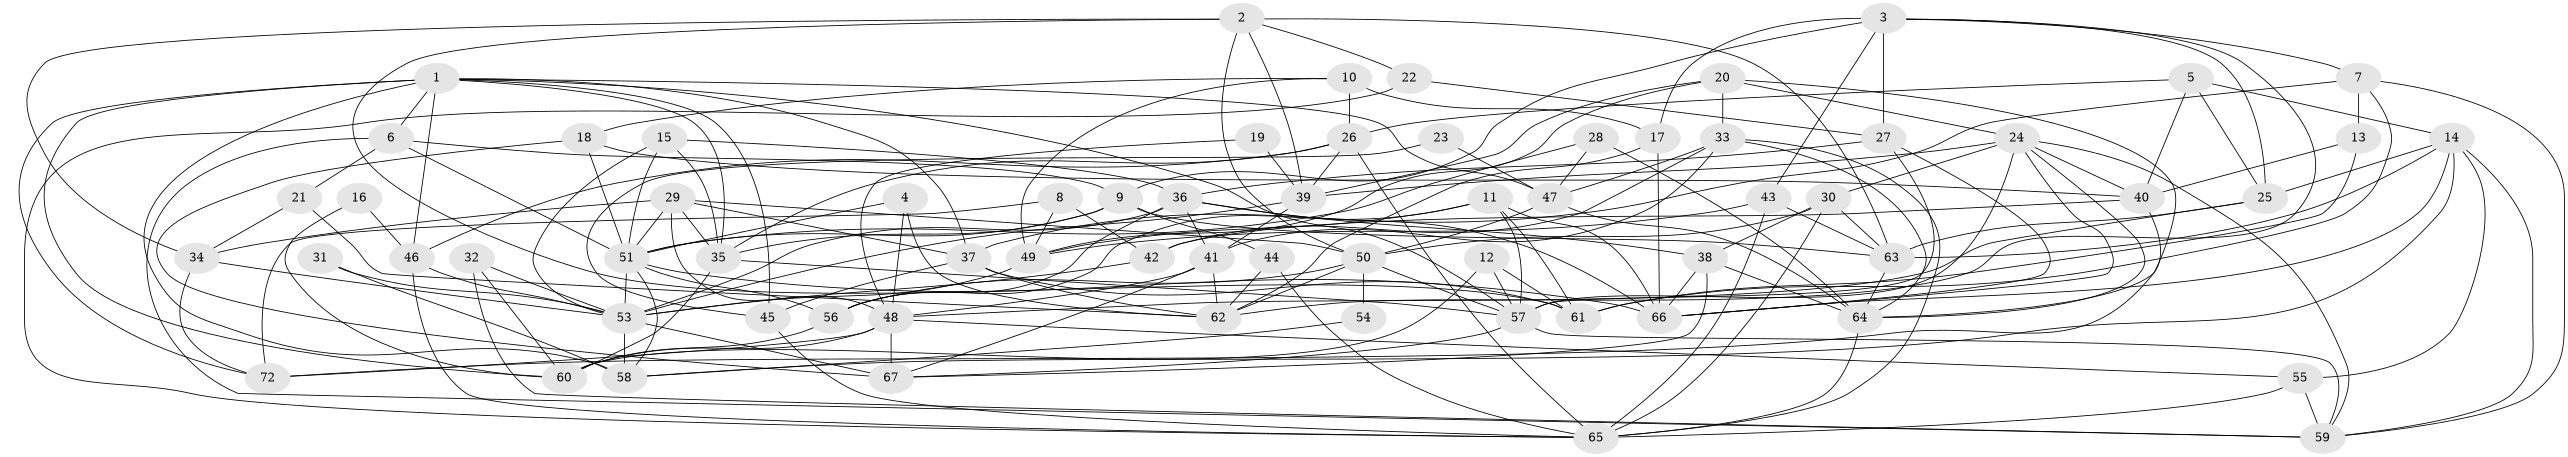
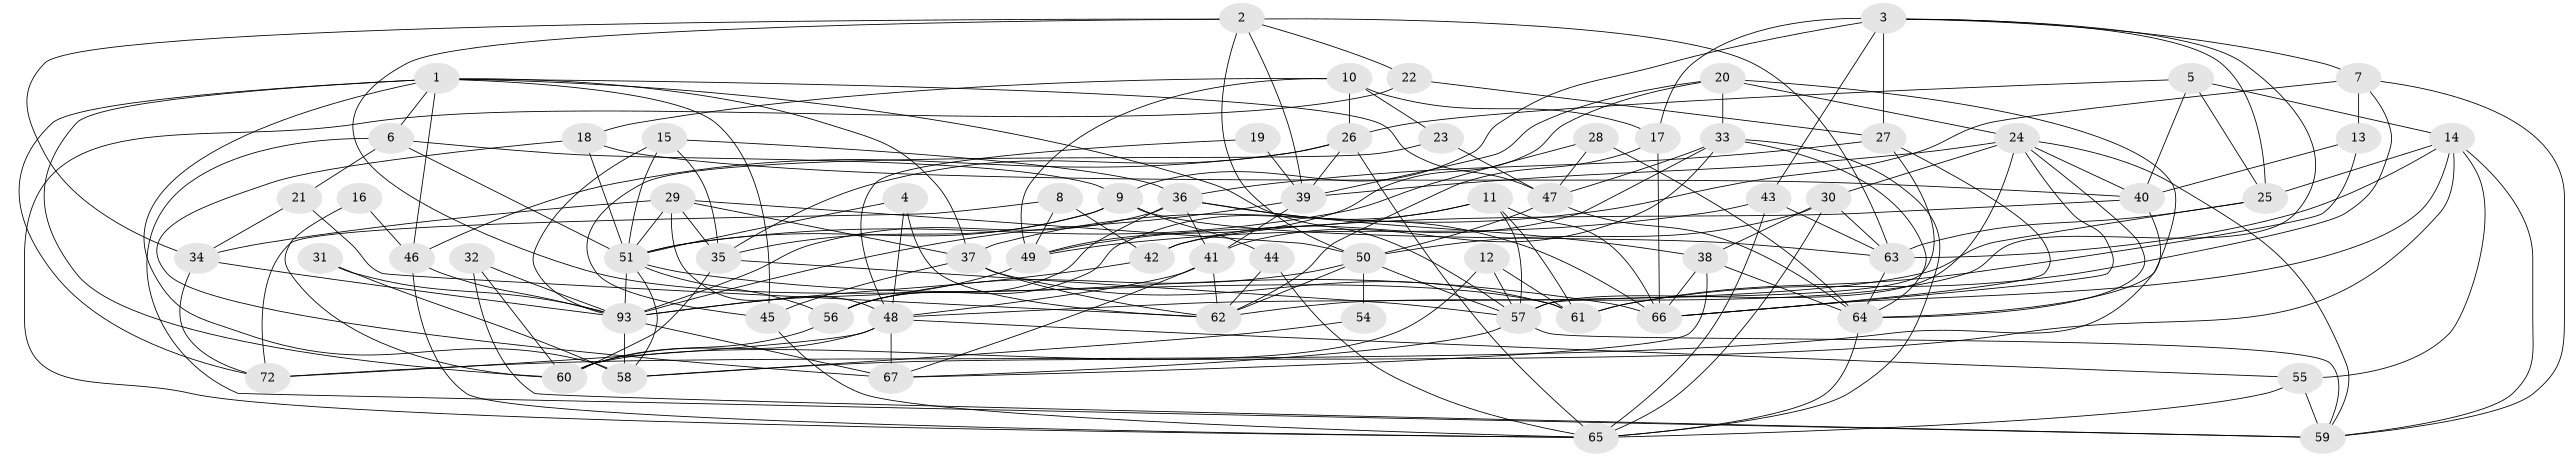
(642, 103) -> none
none -> (1395, 108)
(624, 318) -> (624, 318)
